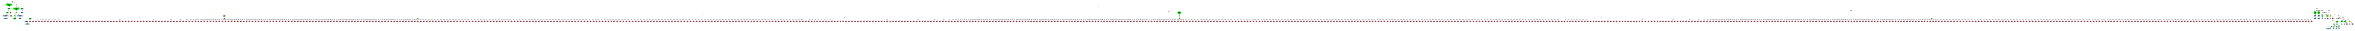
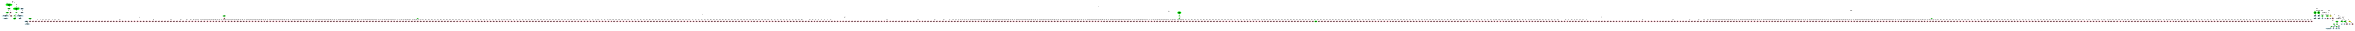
(1316, 21) -> (1316, 21)
